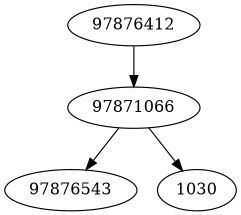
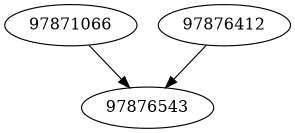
(134, 61) -> (190, 62)
(197, 190) -> none
